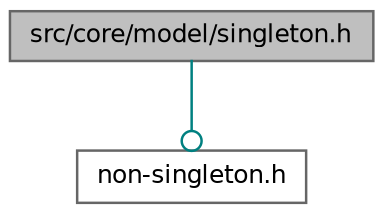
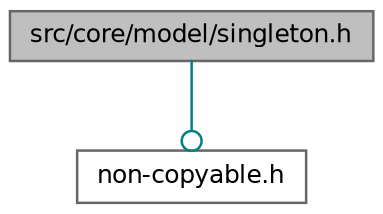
(192, 177) -> (192, 177)
